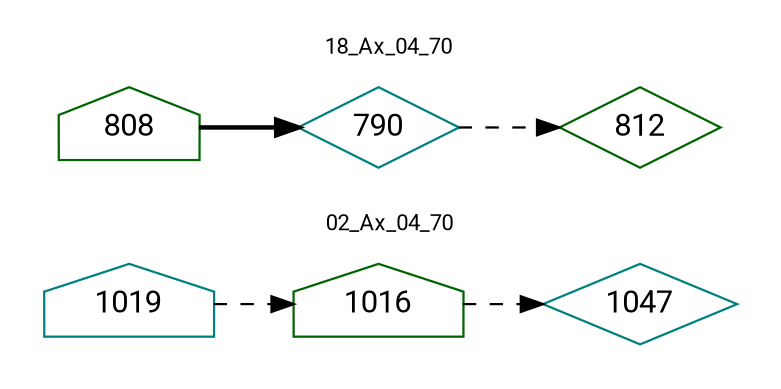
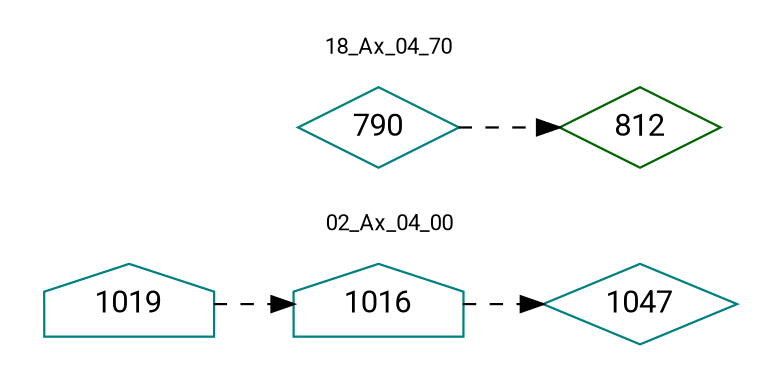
(129, 127) -> none
(391, 225) -> (391, 225)
(379, 304) -> (379, 304)
